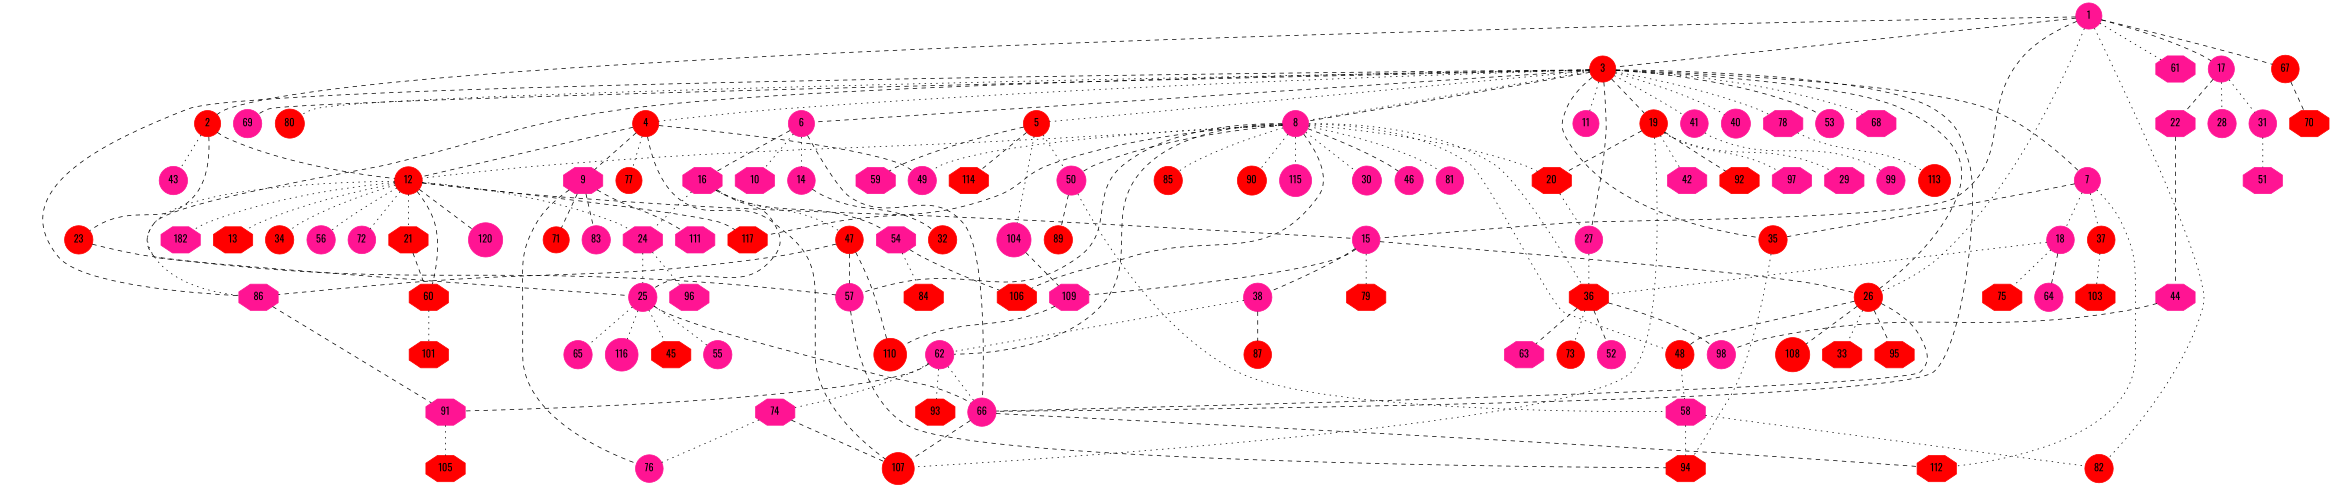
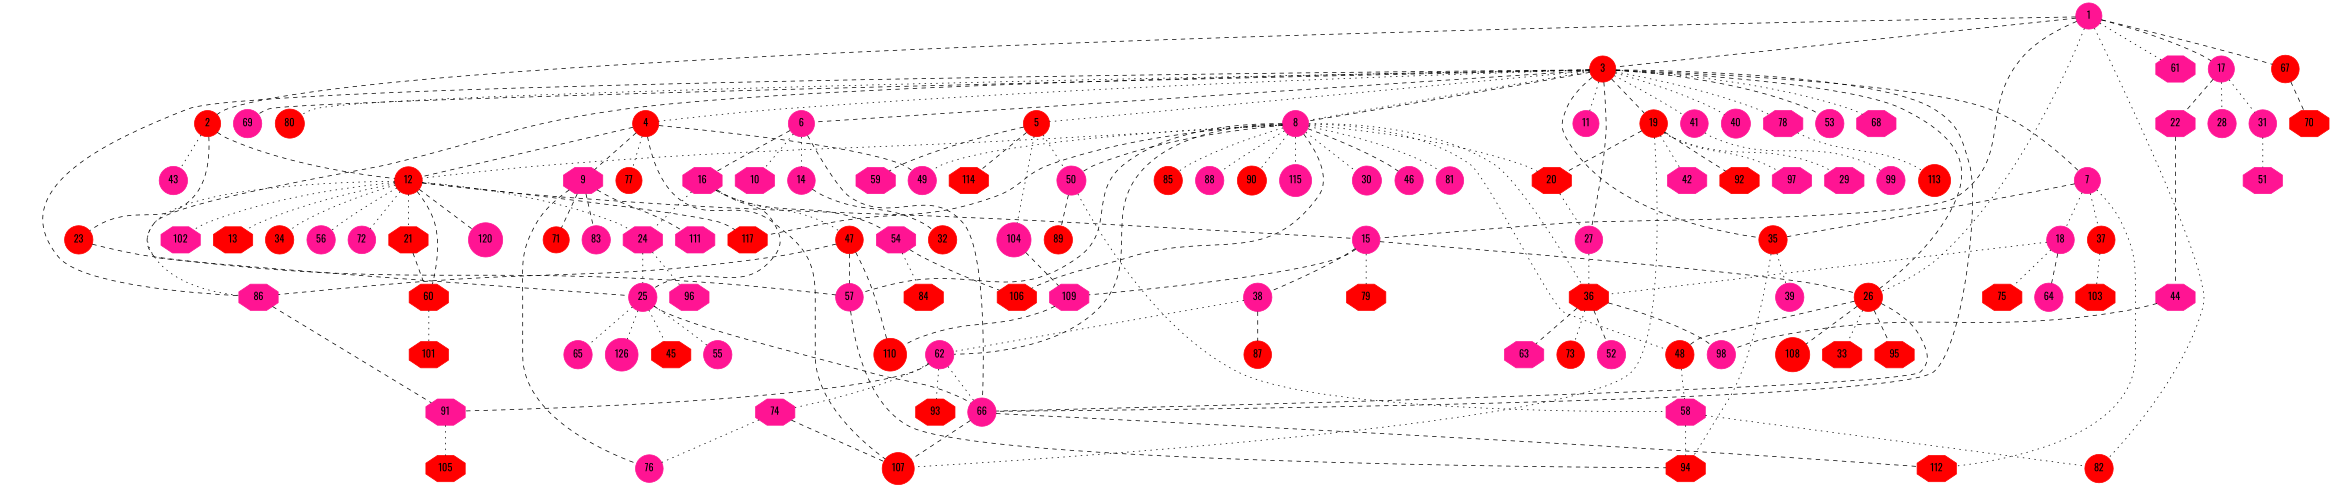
none -> (1210, 181)
(181, 240) -> (181, 240)
none -> (1790, 297)
(622, 355) -> (622, 355)
